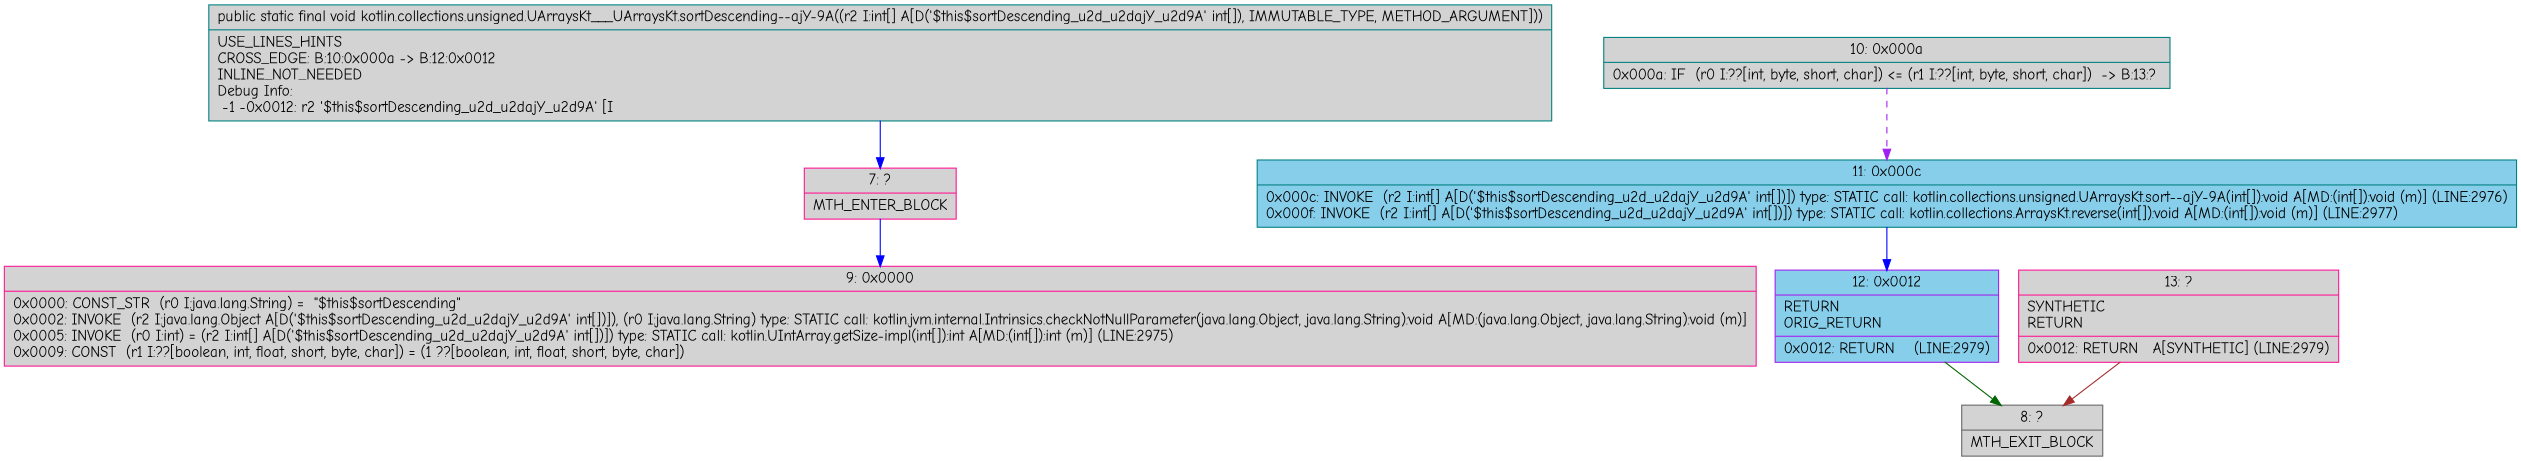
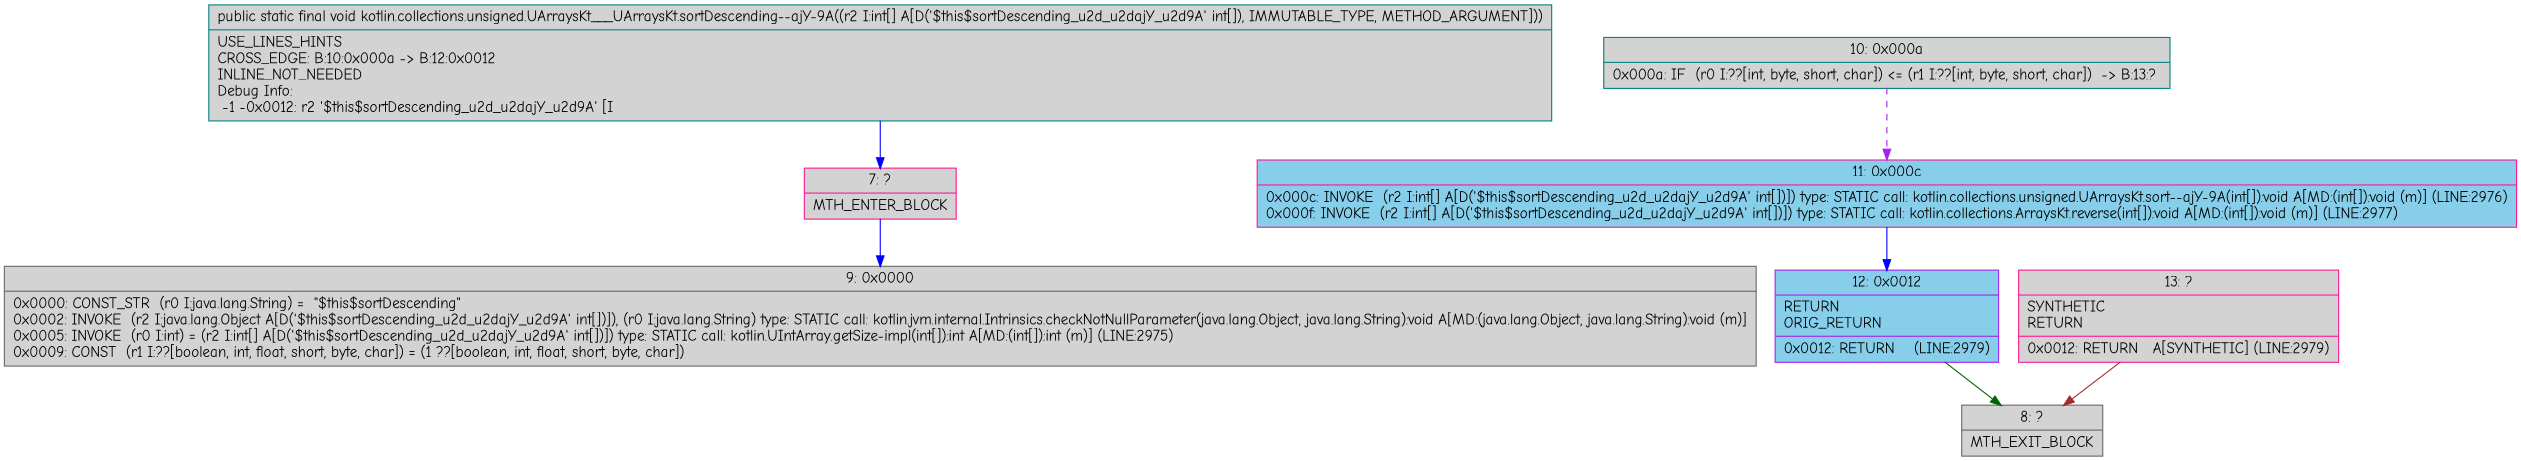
(1887, 194) -> (1887, 194)
(880, 316) -> (880, 316)
